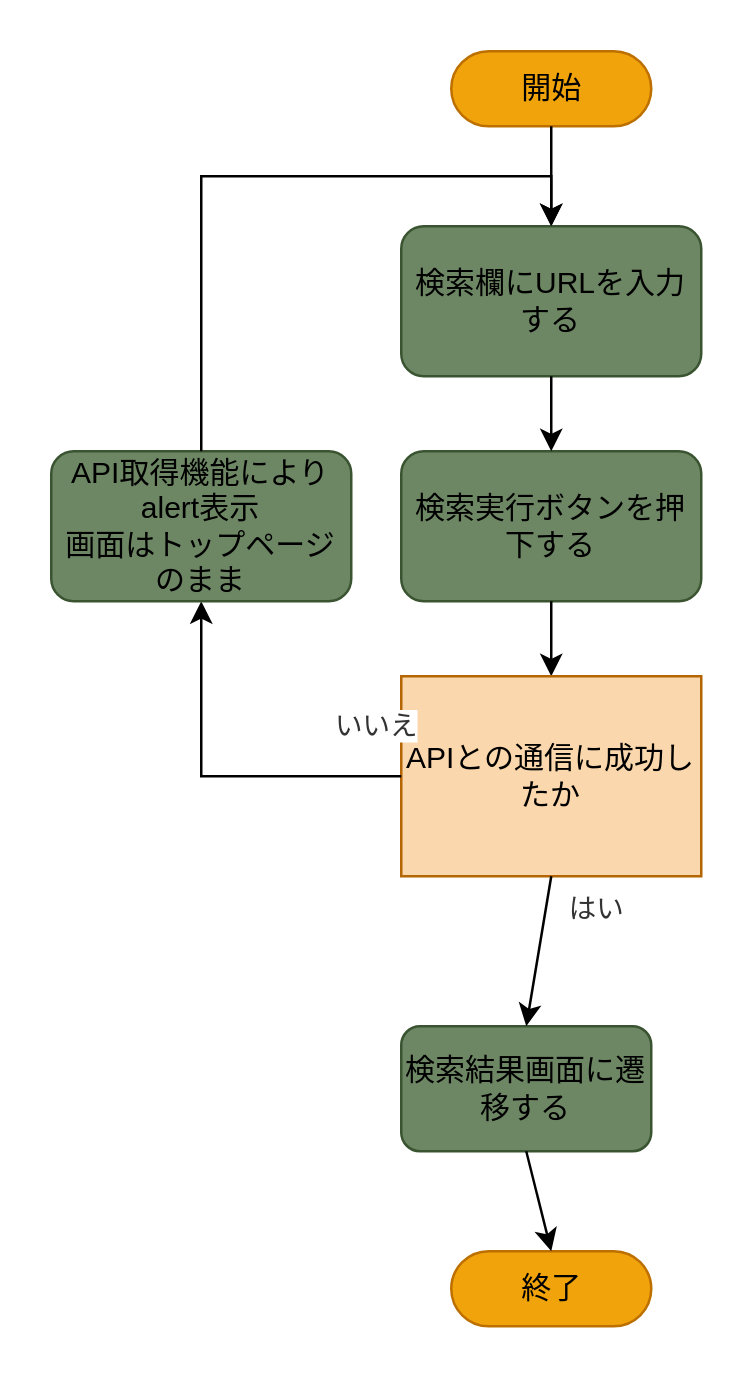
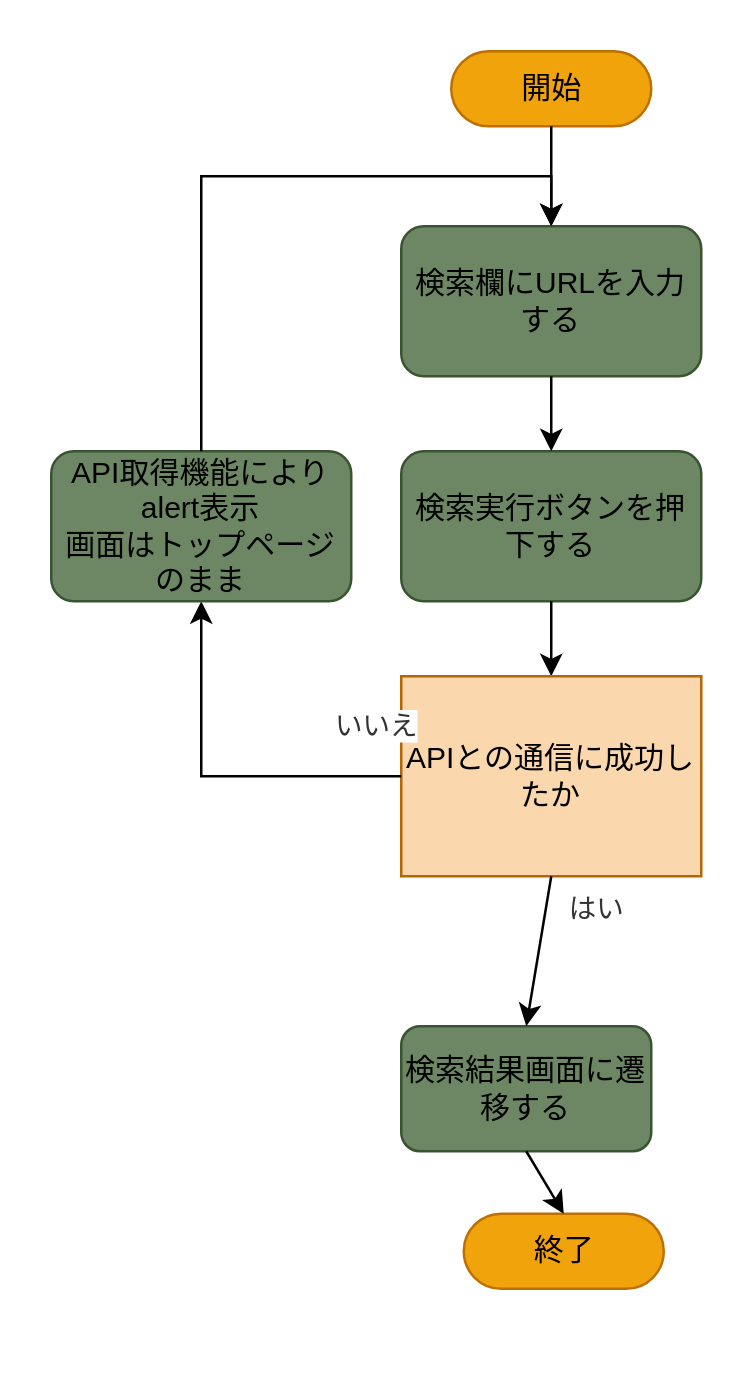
(551, 1289) -> (564, 1251)
